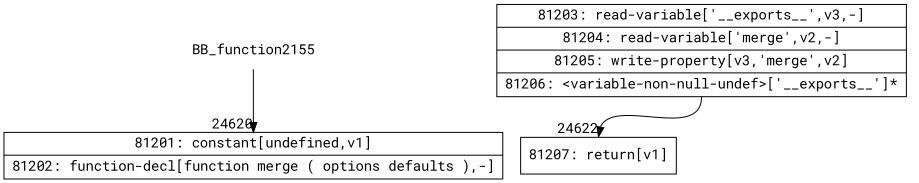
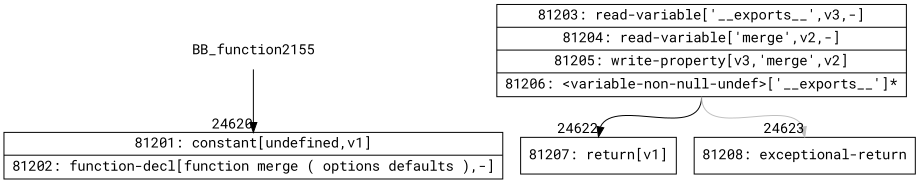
none -> (805, 156)
